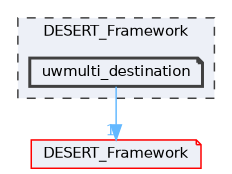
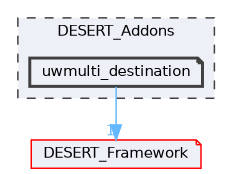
(116, 32) -> (116, 32)
